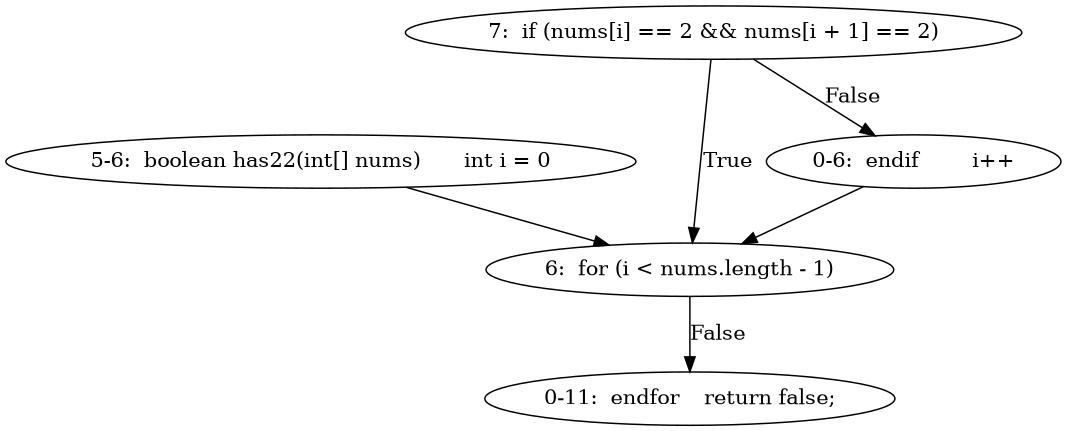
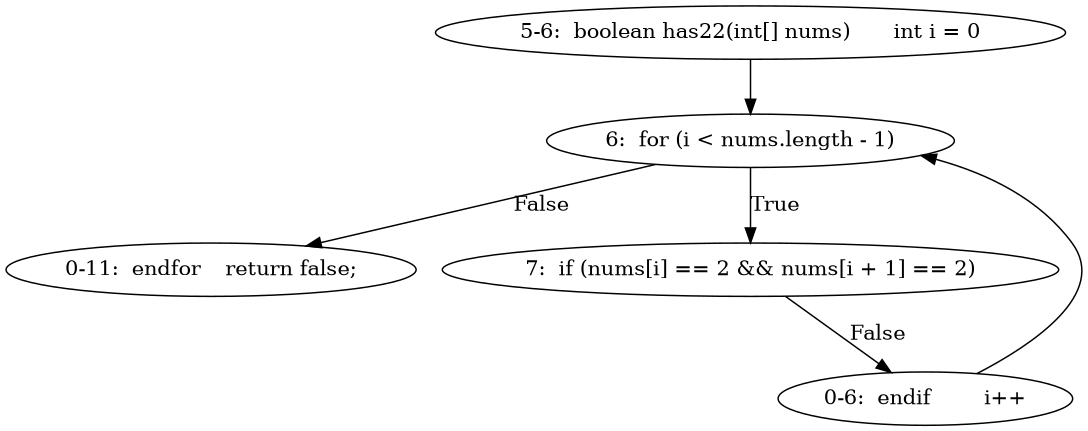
(702, 144) -> (751, 198)
